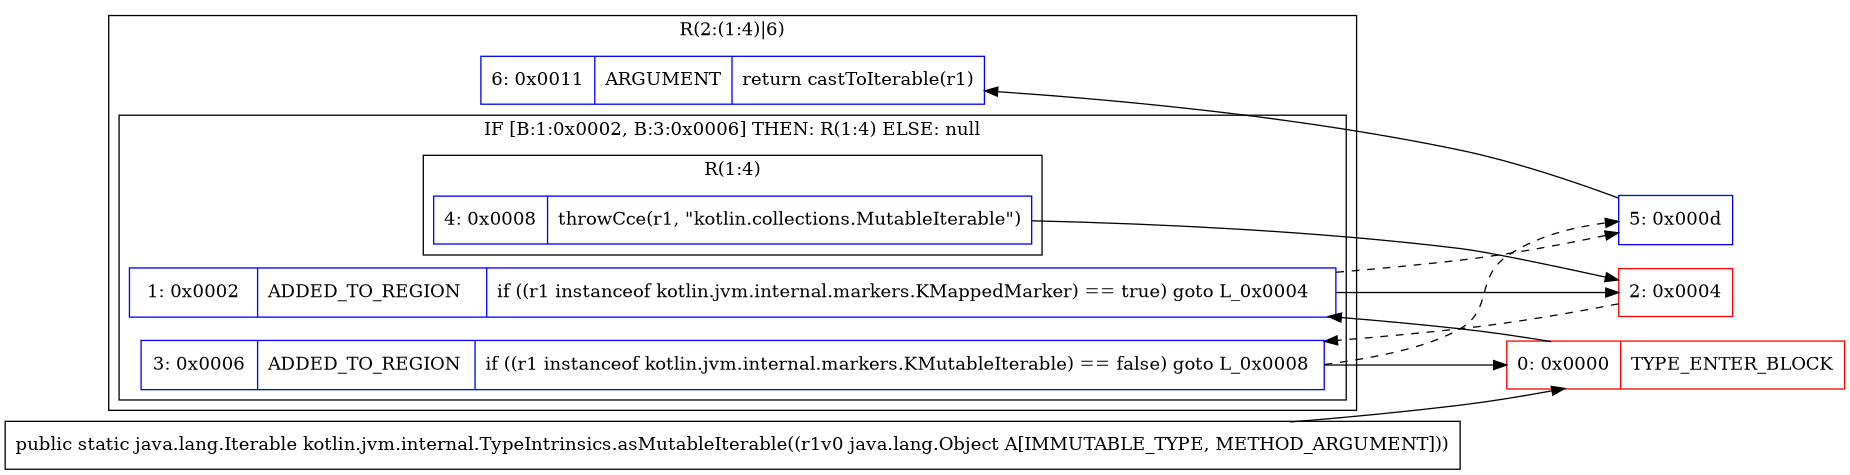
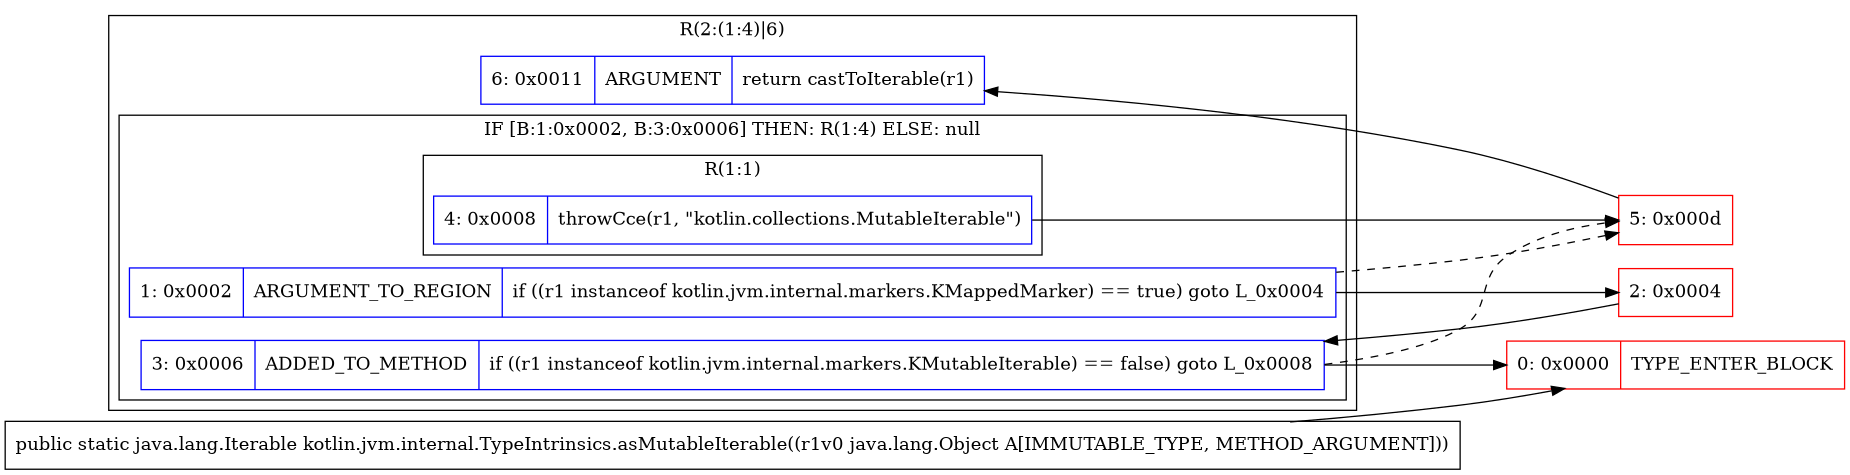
(733, 170) -> (733, 170)
(1676, 220) -> (1676, 220)
(1320, 235) -> (1319, 220)
(364, 292) -> (373, 292)
(1420, 325) -> none
(1493, 325) -> (1479, 327)
(364, 364) -> (367, 364)
